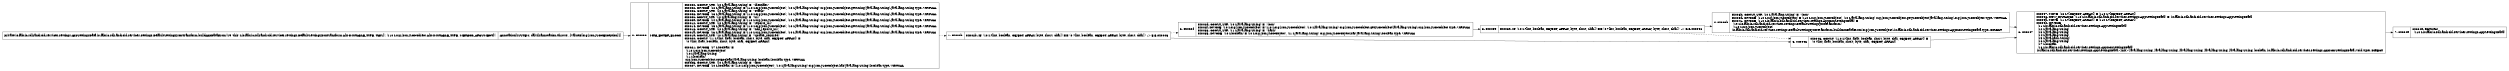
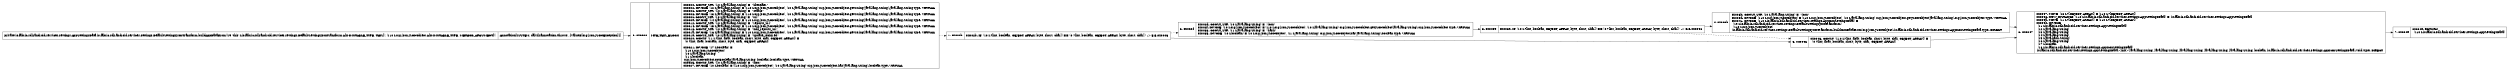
(666, 36) -> (665, 36)
